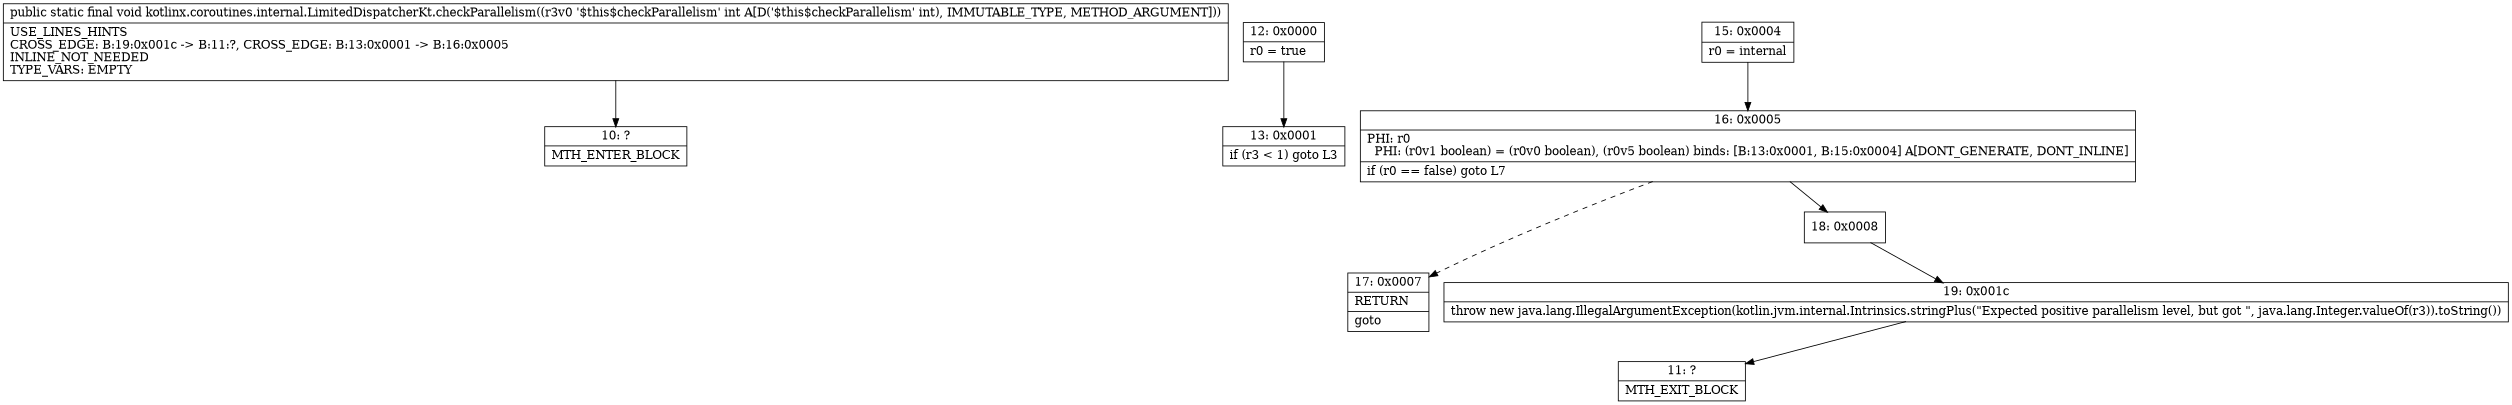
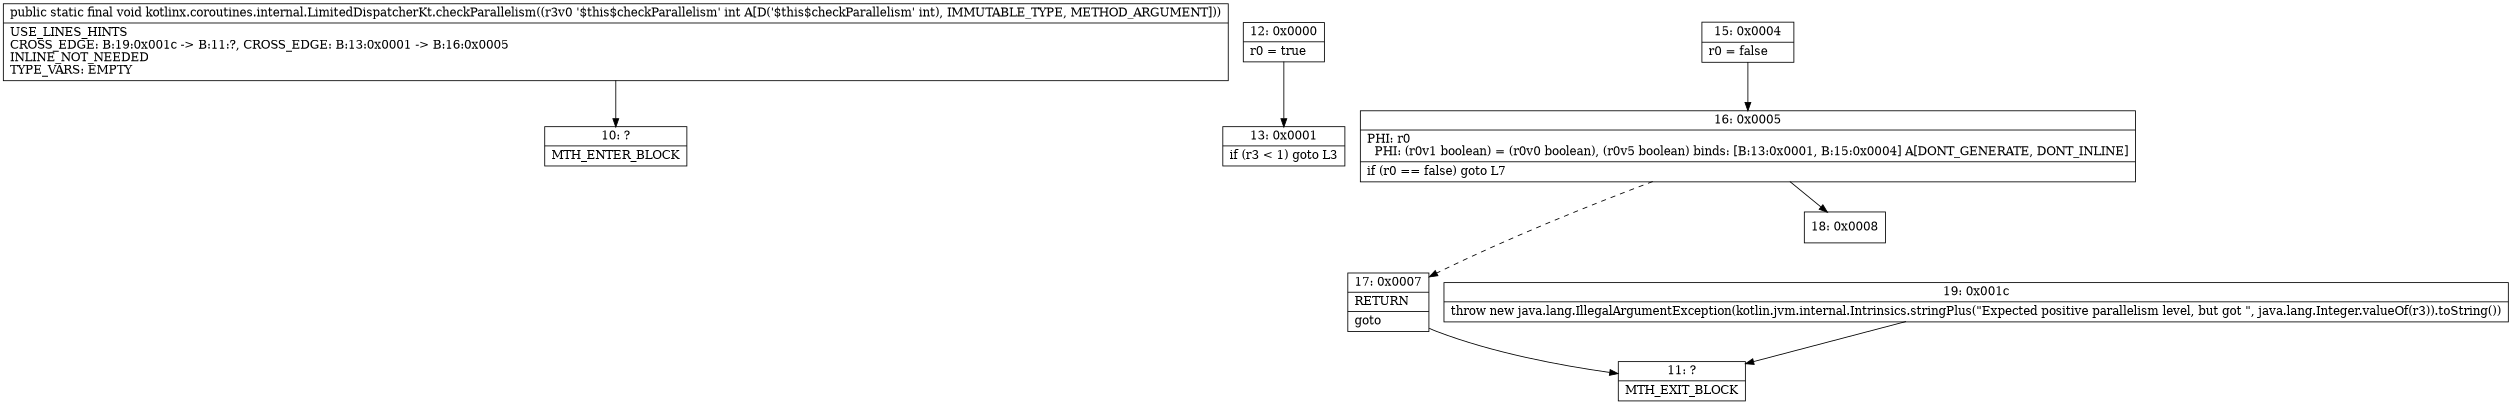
(1748, 52) -> (1738, 52)
(1903, 261) -> none
none -> (1518, 356)
